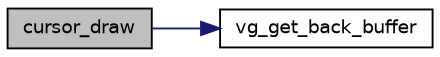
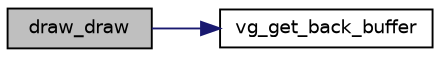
(80, 28) -> (80, 28)
